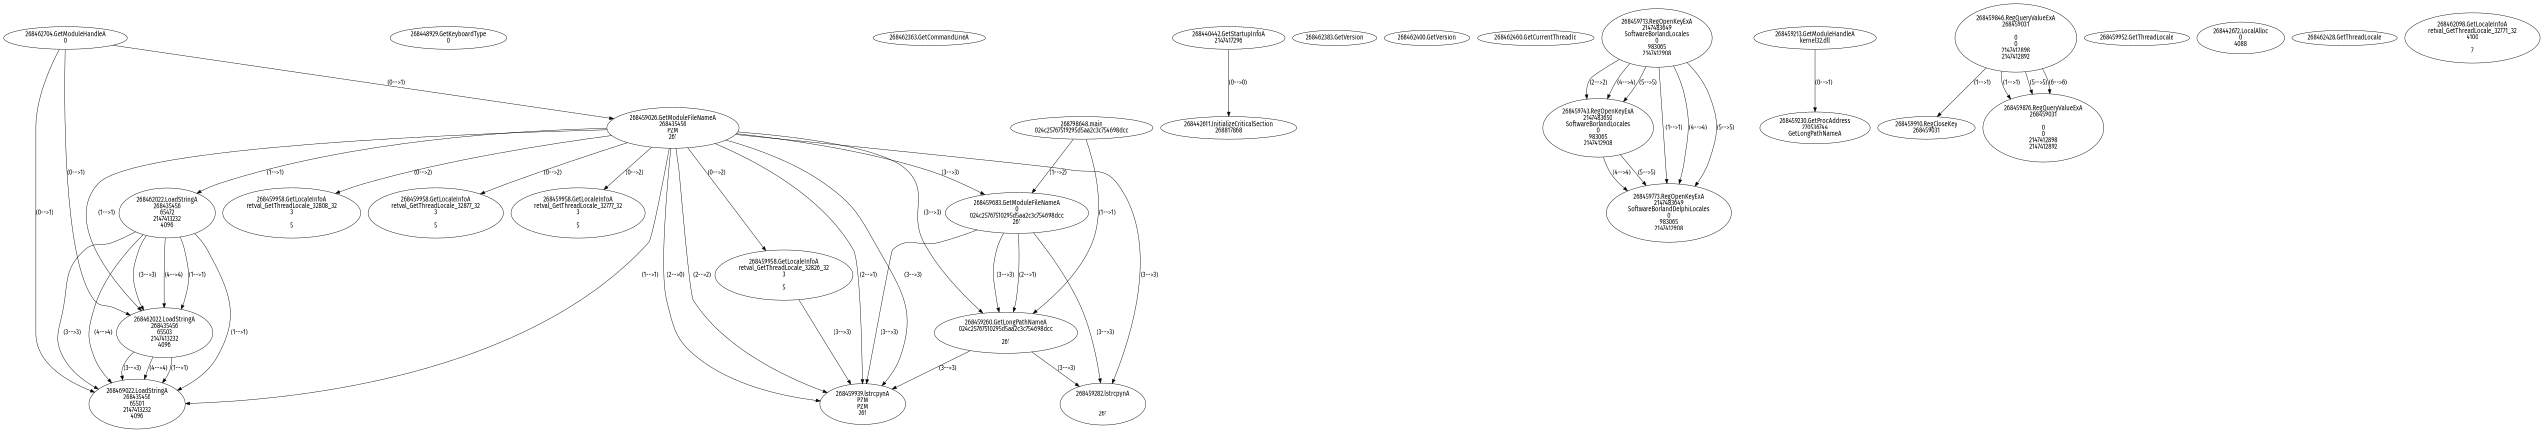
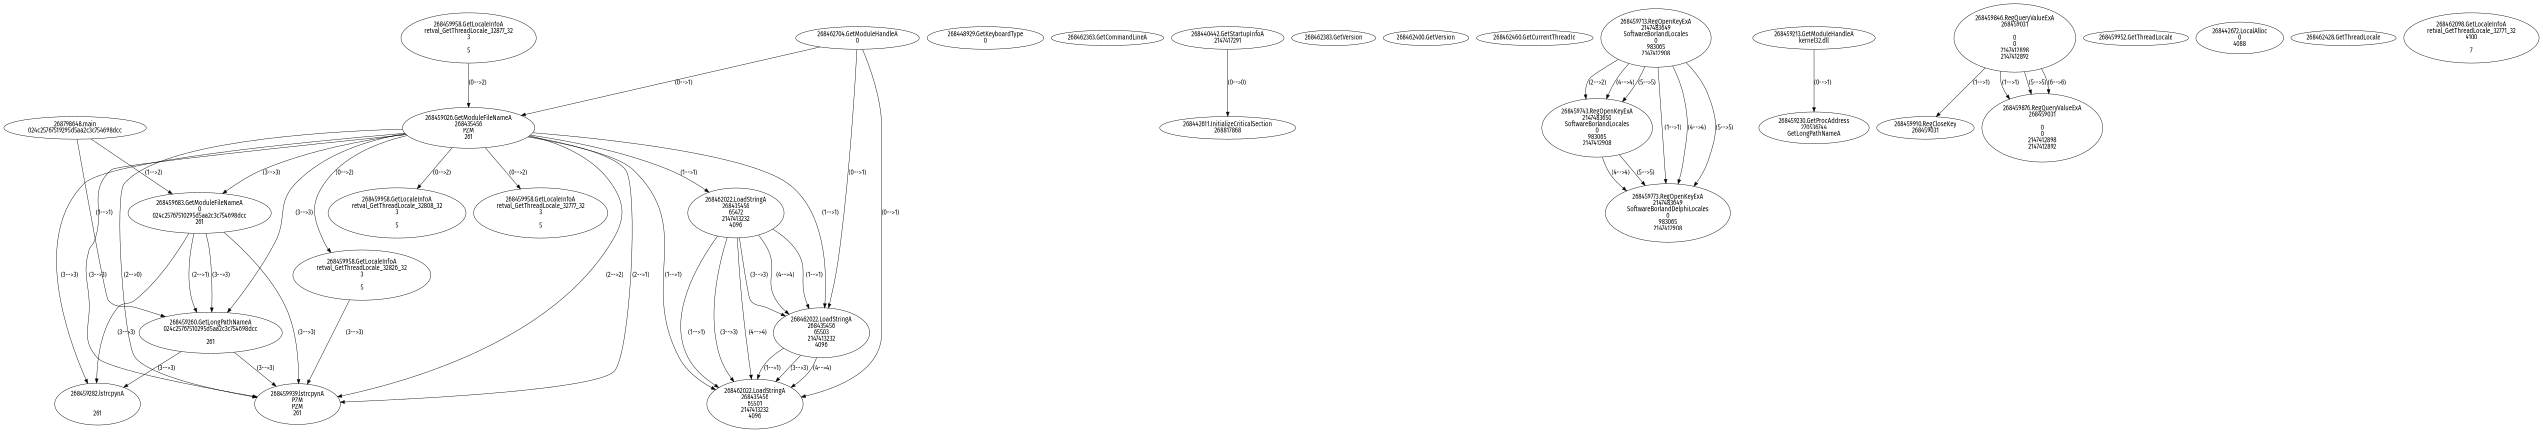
(1229, 38) -> (1228, 38)
(556, 167) -> (469, 83)
(137, 404) -> (755, 404)
